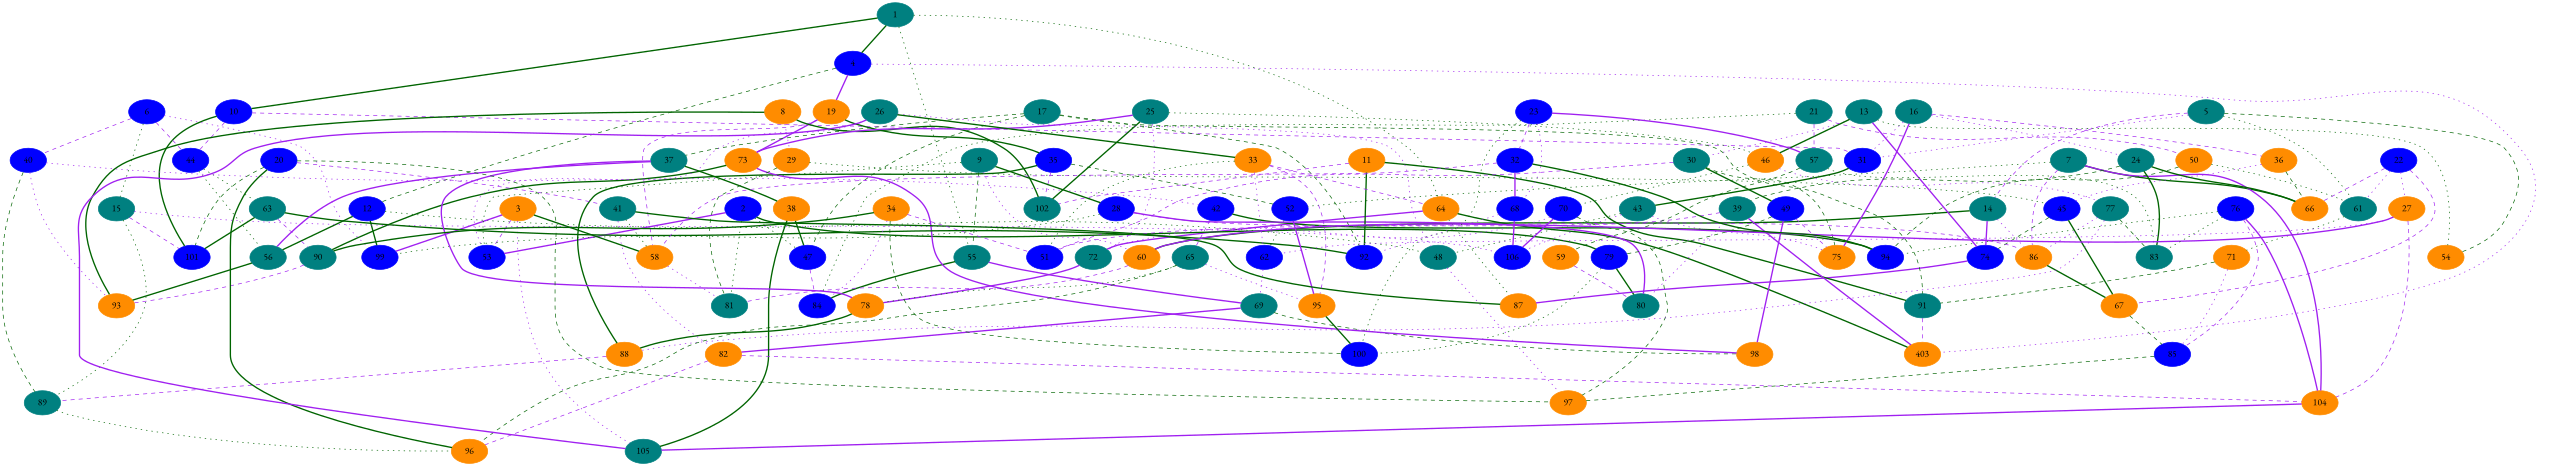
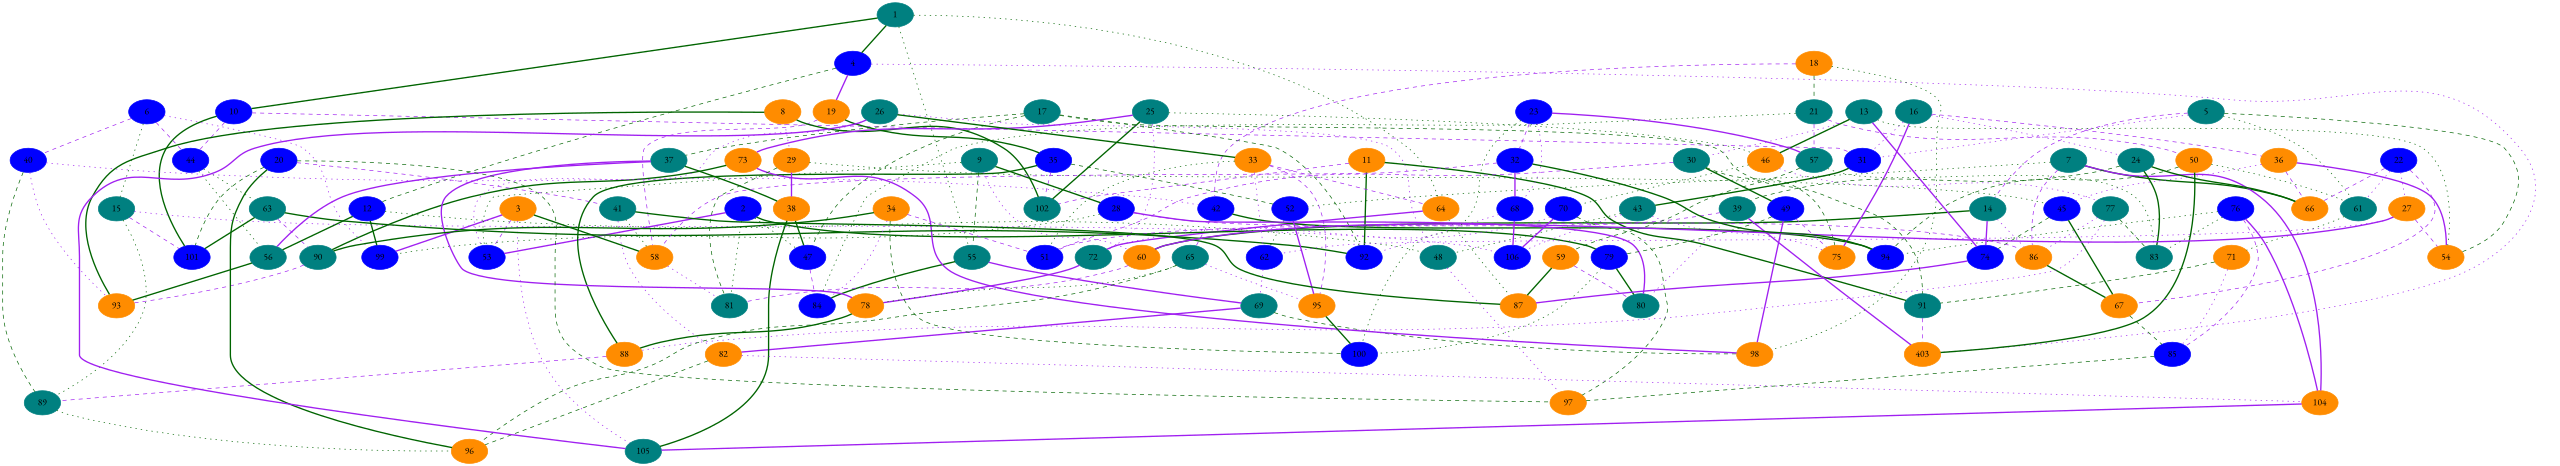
none -> (1814, 63)
(787, 136) -> none
none -> (2391, 179)
none -> (791, 190)
(2298, 190) -> (2298, 190)
(1678, 255) -> (2122, 327)
none -> (1540, 282)
(2400, 323) -> (2426, 233)
(1522, 379) -> (1522, 379)
(597, 403) -> (597, 403)
